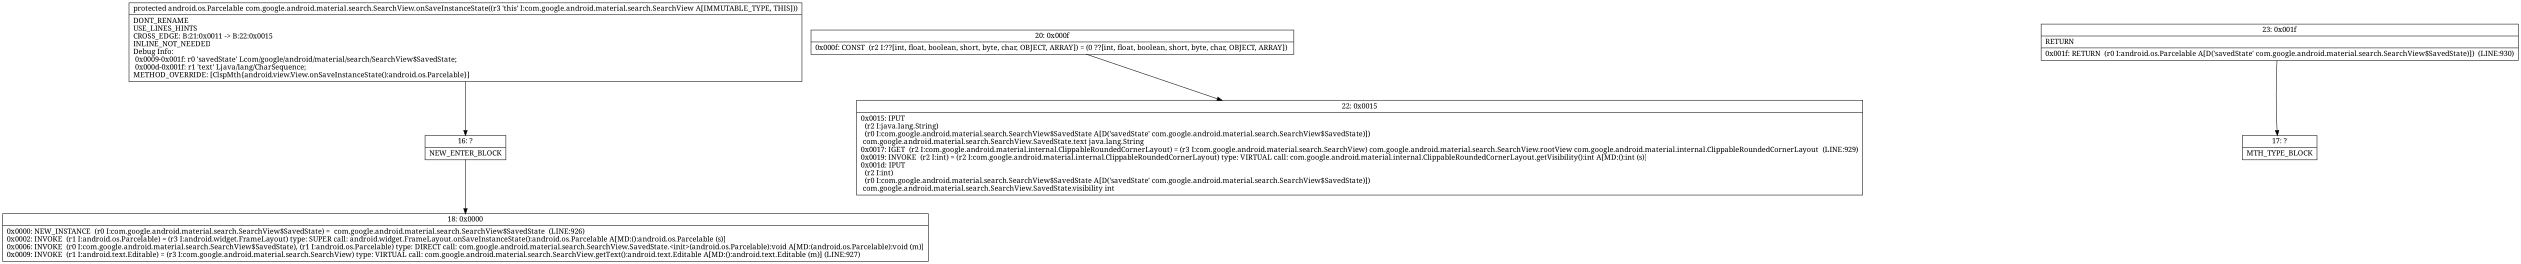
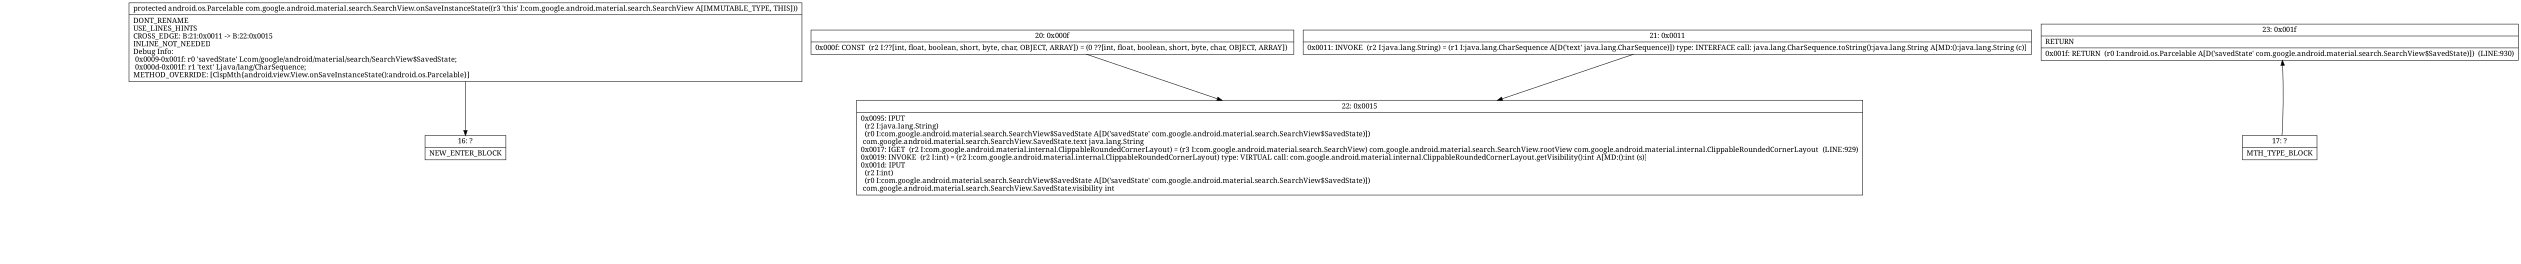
none -> (1667, 42)
(2276, 95) -> (2283, 101)
(885, 119) -> (885, 119)
(465, 238) -> none
